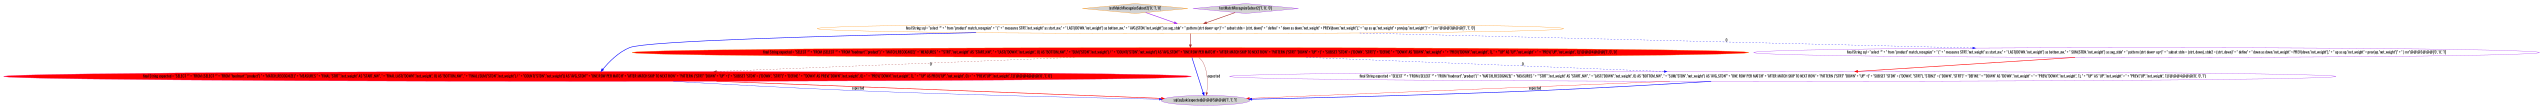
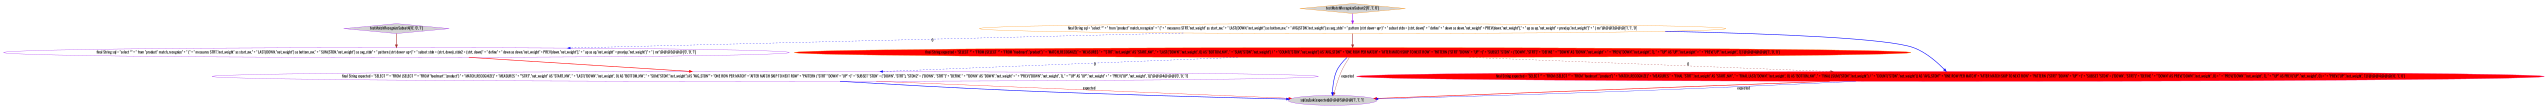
(1246, 9) -> none
none -> (396, 29)
